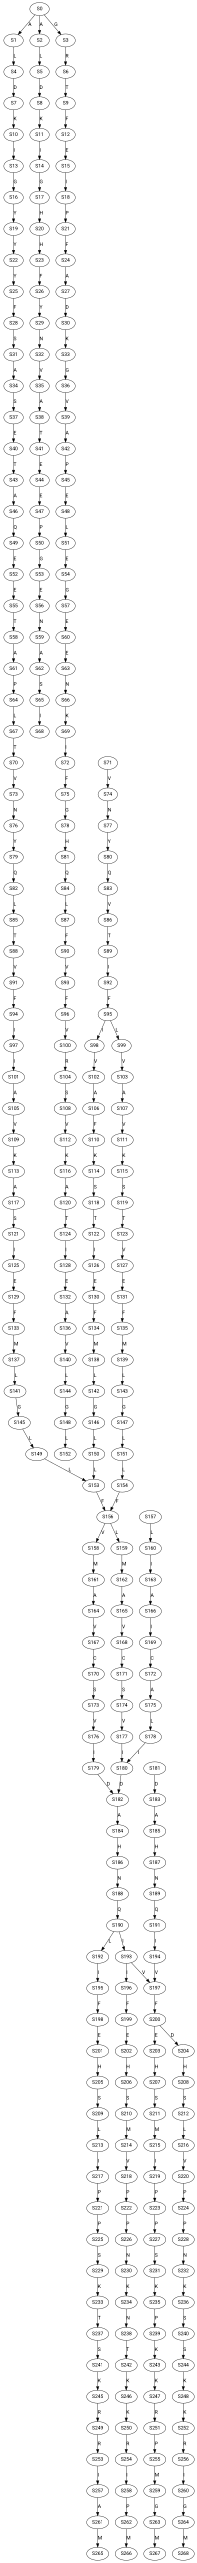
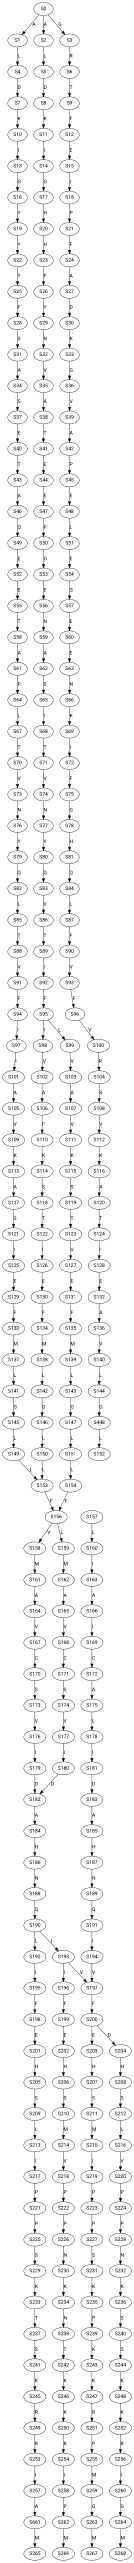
none -> (44, 746)
(65, 1423) -> (99, 1423)
(137, 1751) -> (92, 1751)
(98, 2522) -> (35, 2522)
